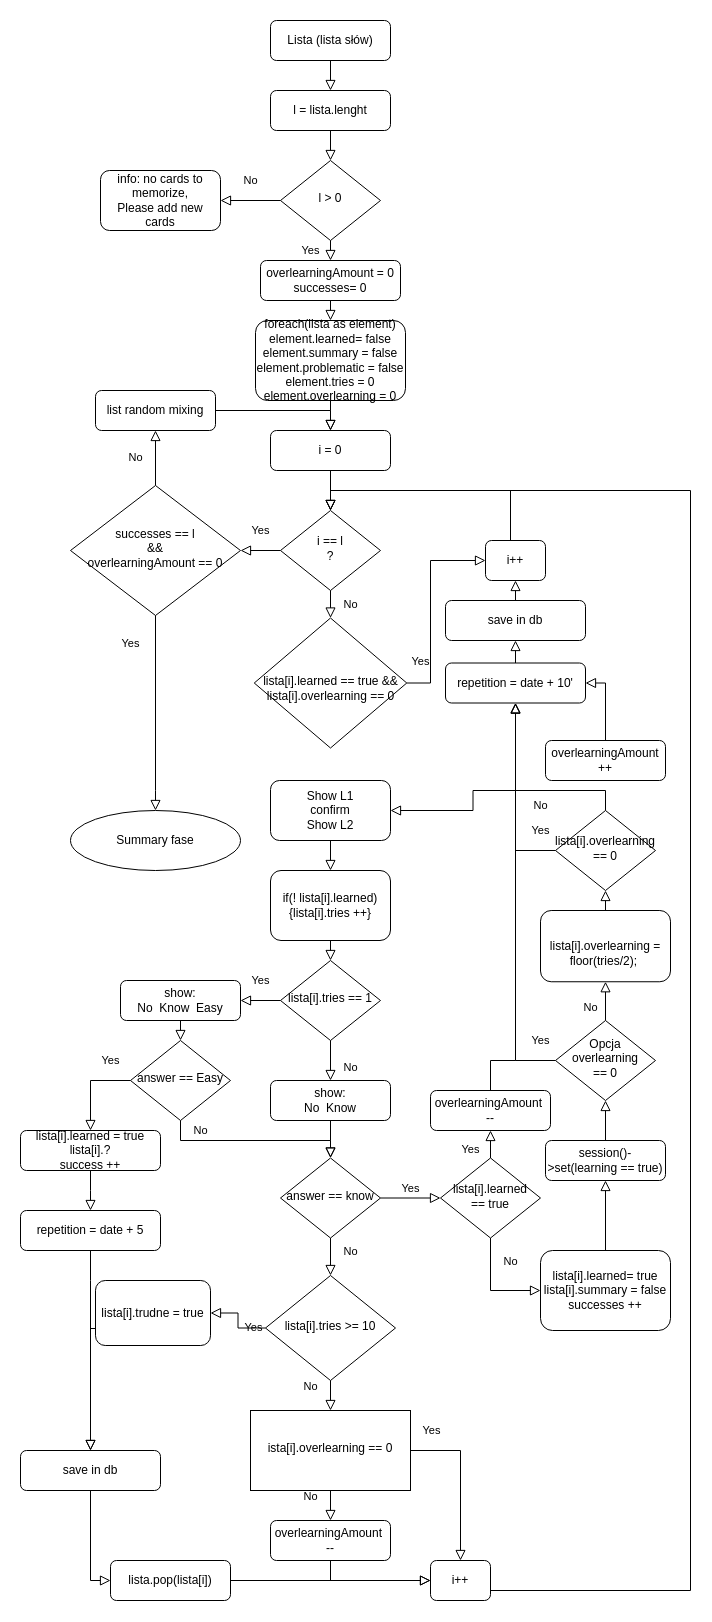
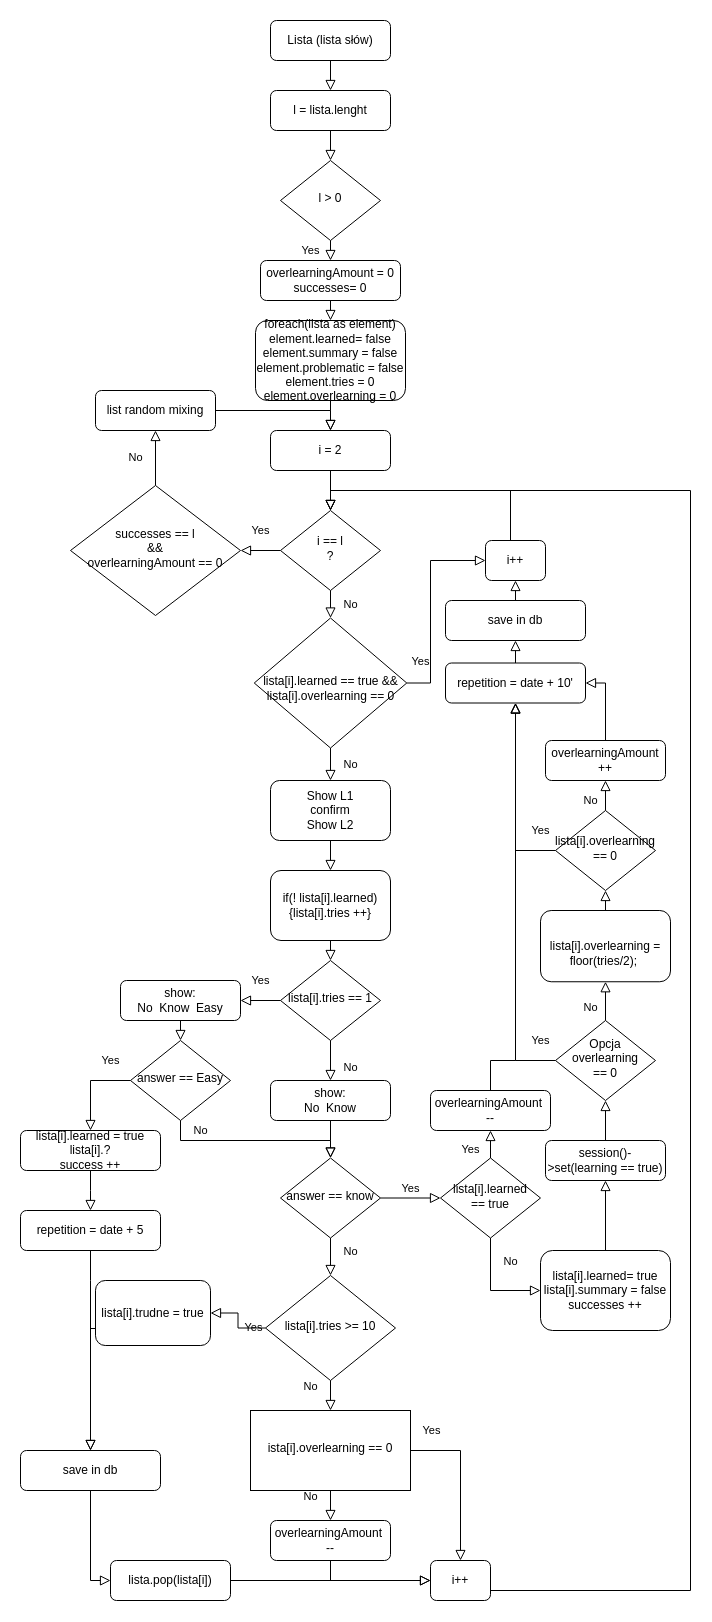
(161, 201) -> none
(256, 201) -> none
(331, 451) -> (331, 451)
(156, 708) -> none
none -> (331, 759)
(494, 791) -> (606, 792)
(156, 841) -> none
